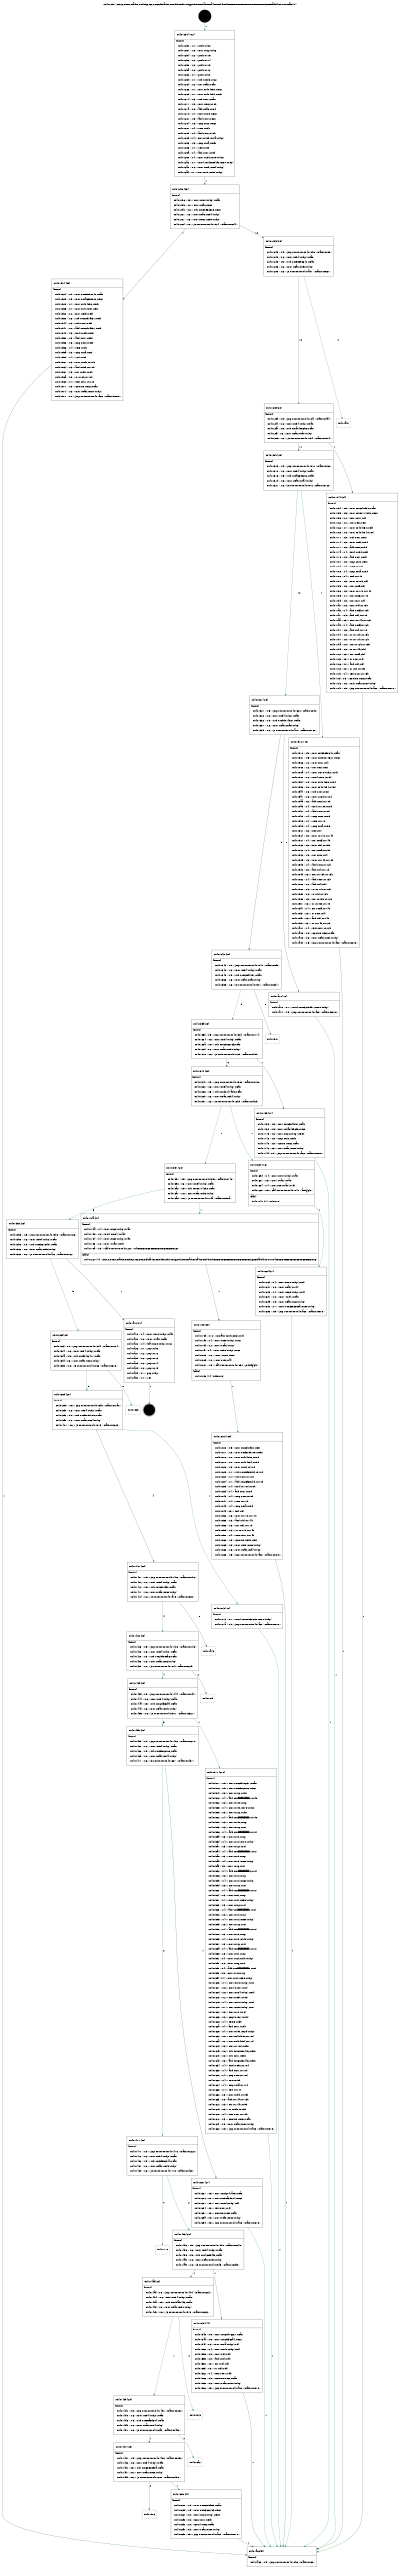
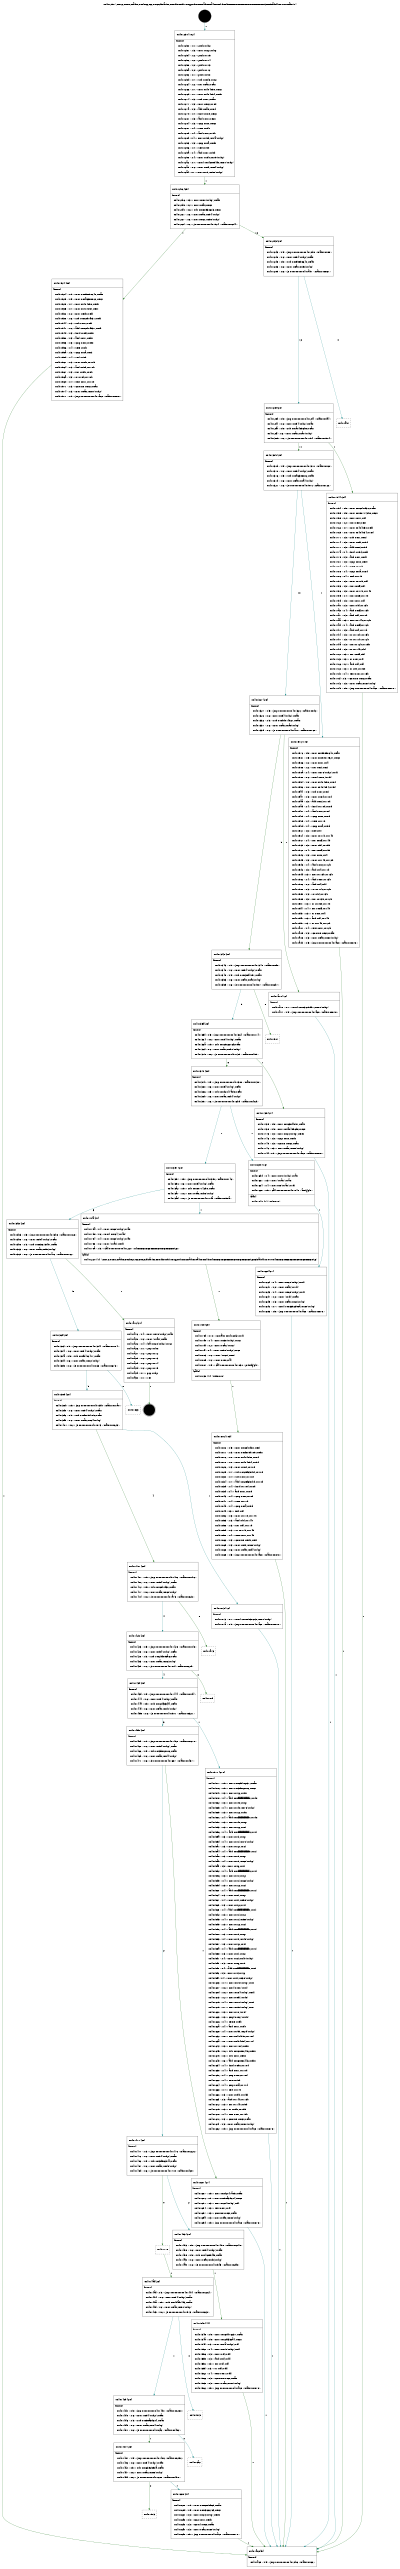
(193, 2273) -> (167, 2265)
